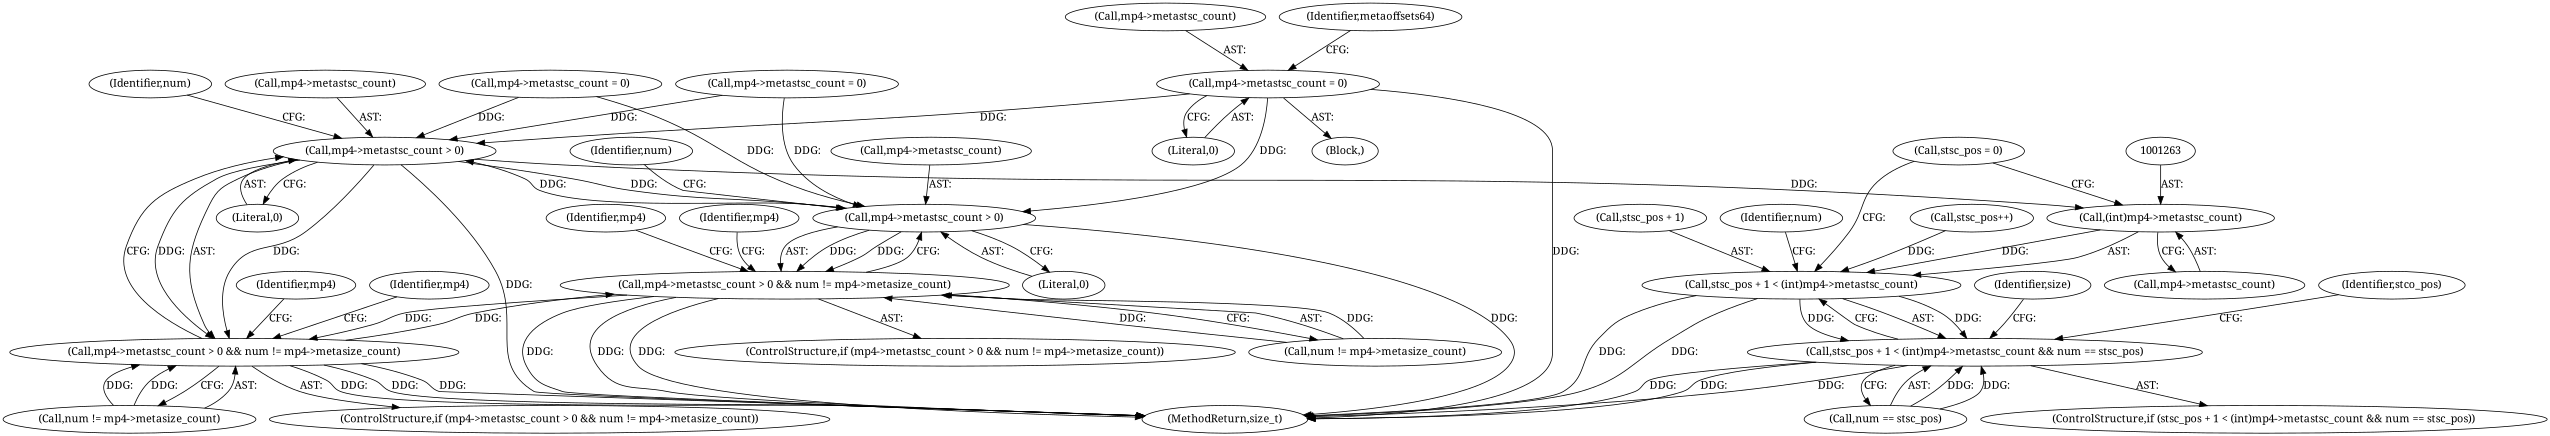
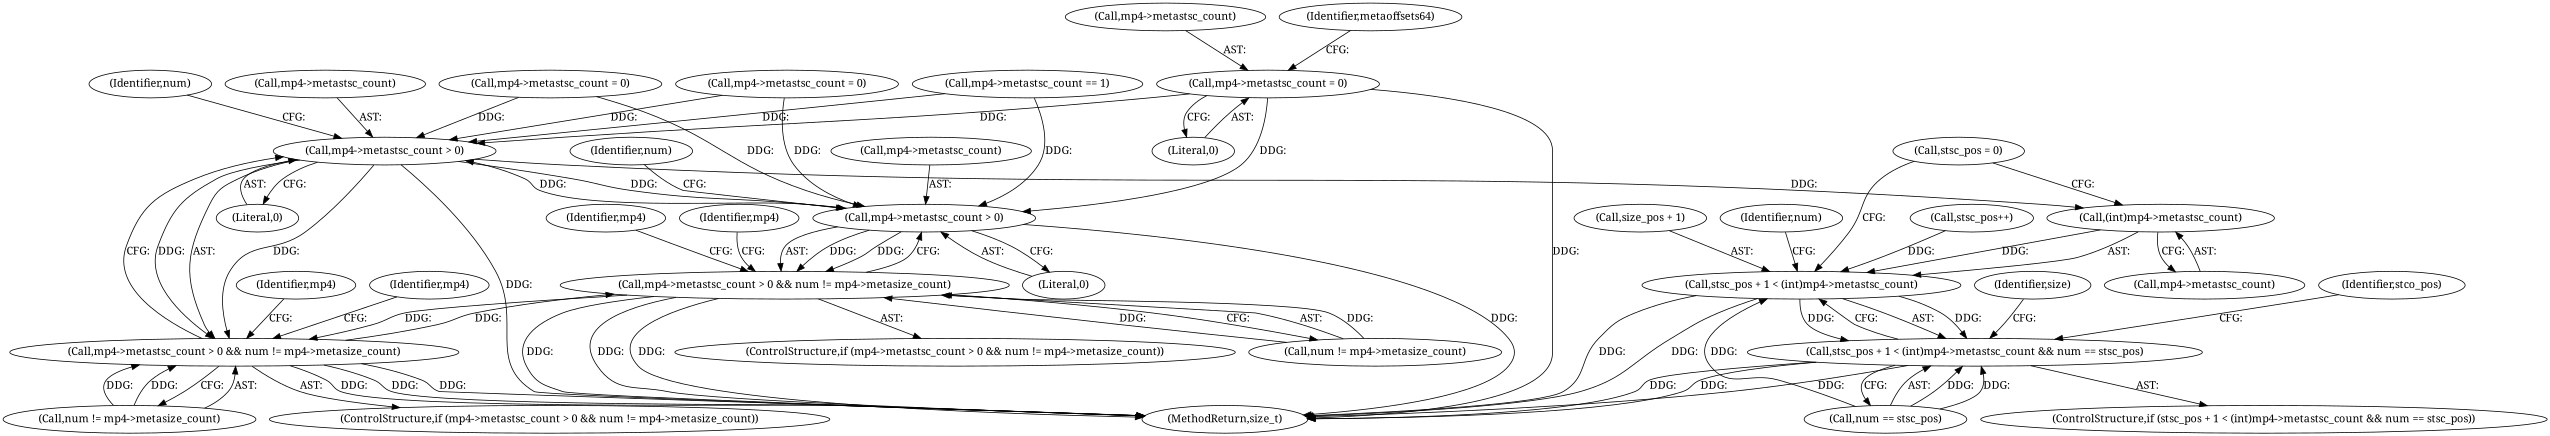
none -> (1028, 84)
(1345, 151) -> none
(2161, 151) -> none
(1640, 218) -> (1640, 218)
none -> (1737, 379)
